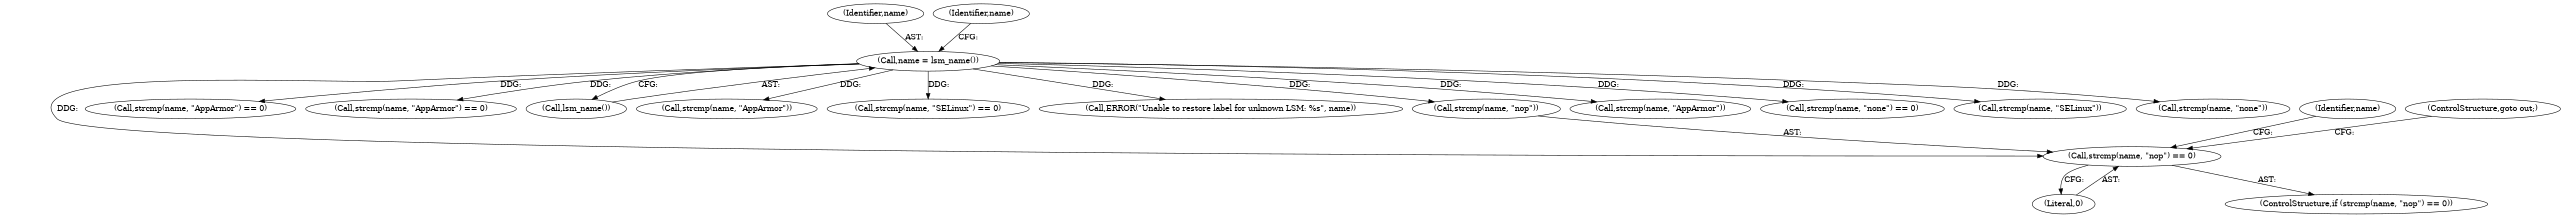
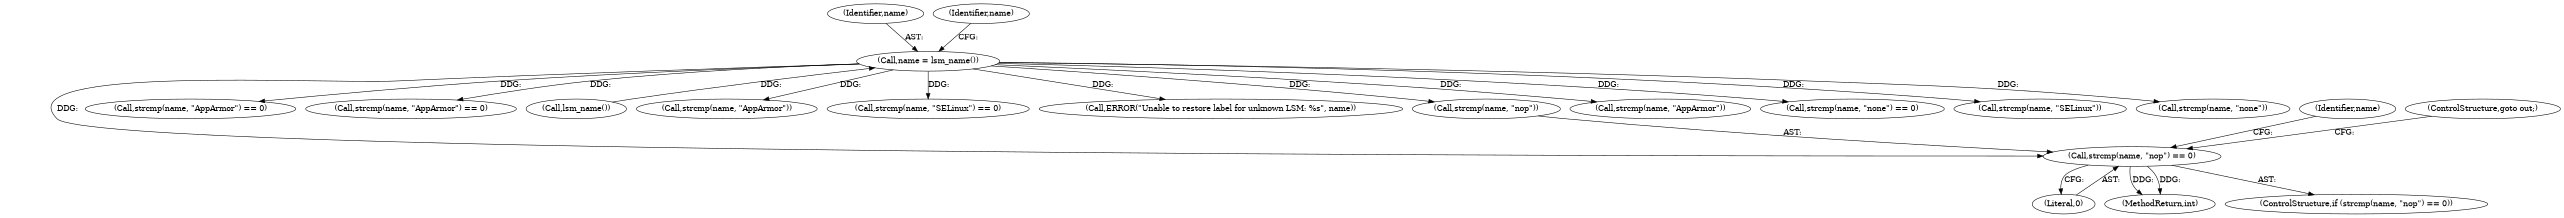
(726, 70) -> none
(772, 85) -> (772, 85)
none -> (2160, 204)
